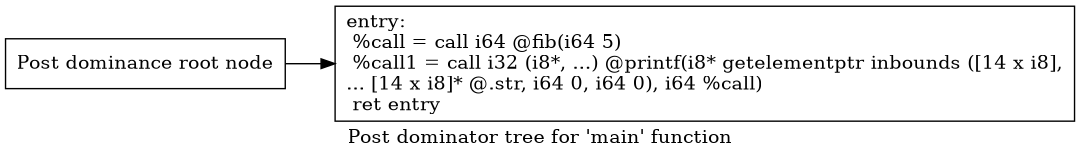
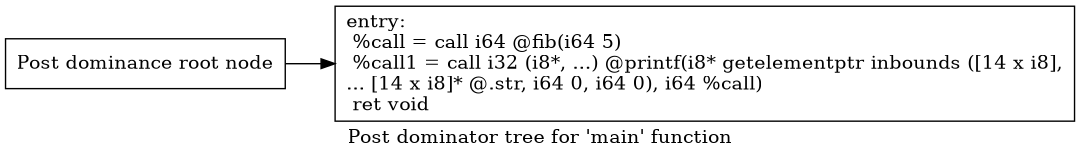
(394, 105) -> (388, 105)
